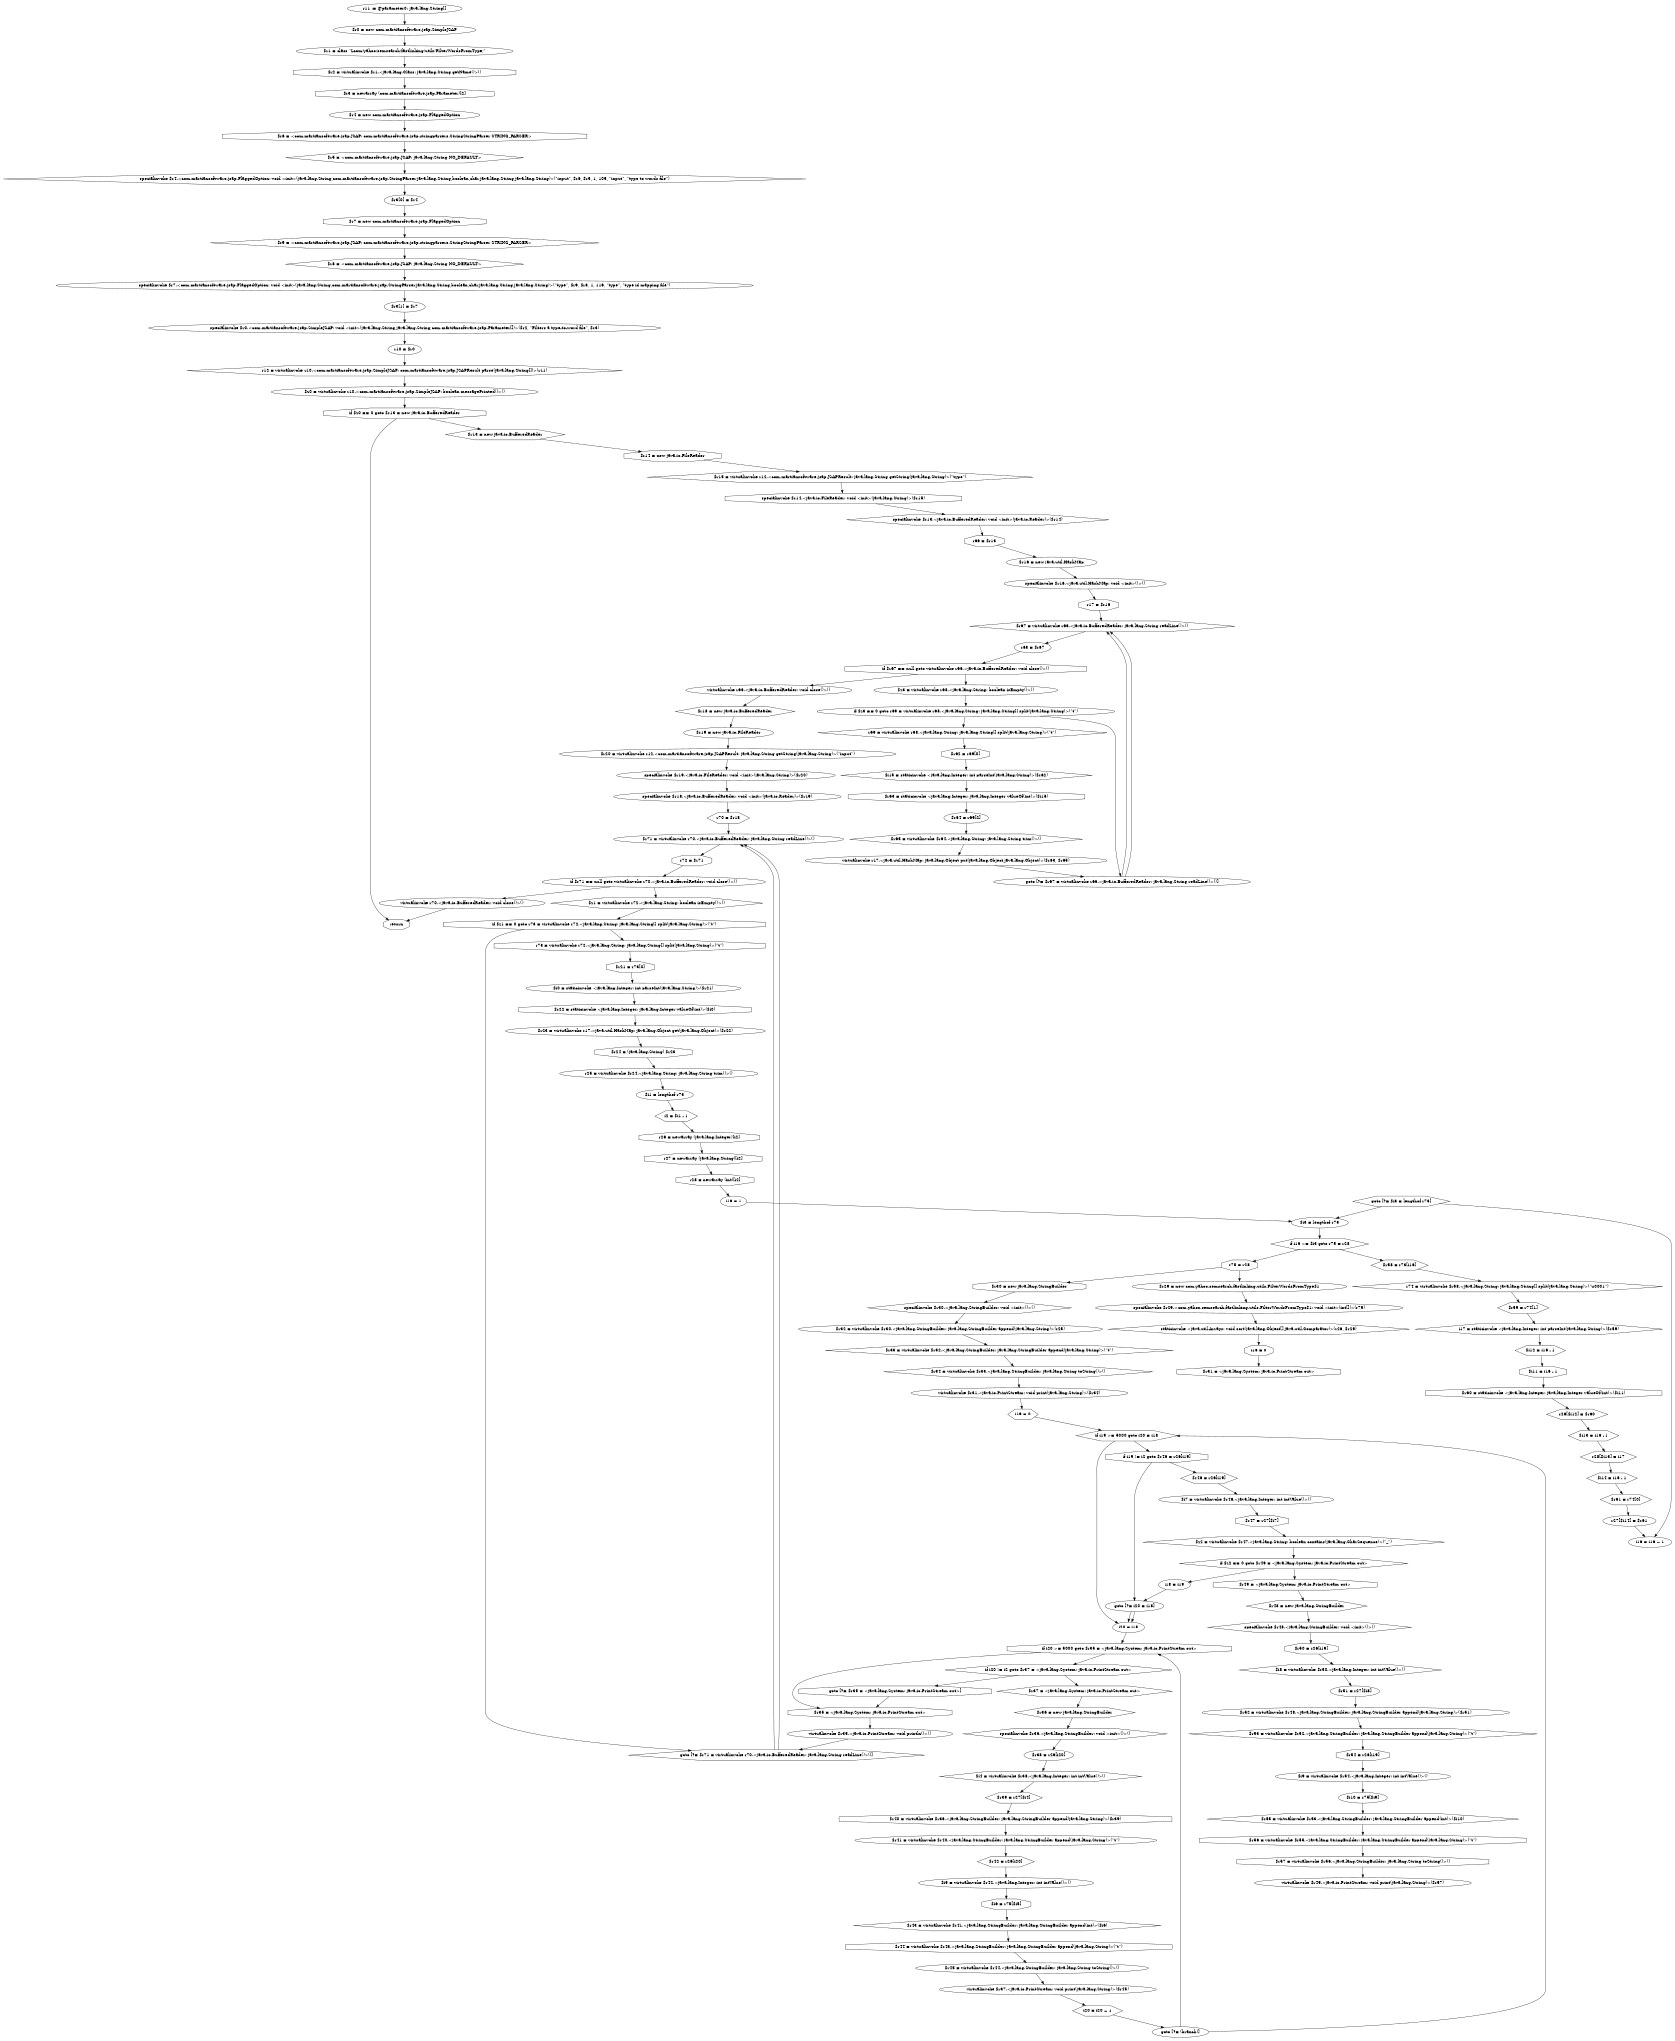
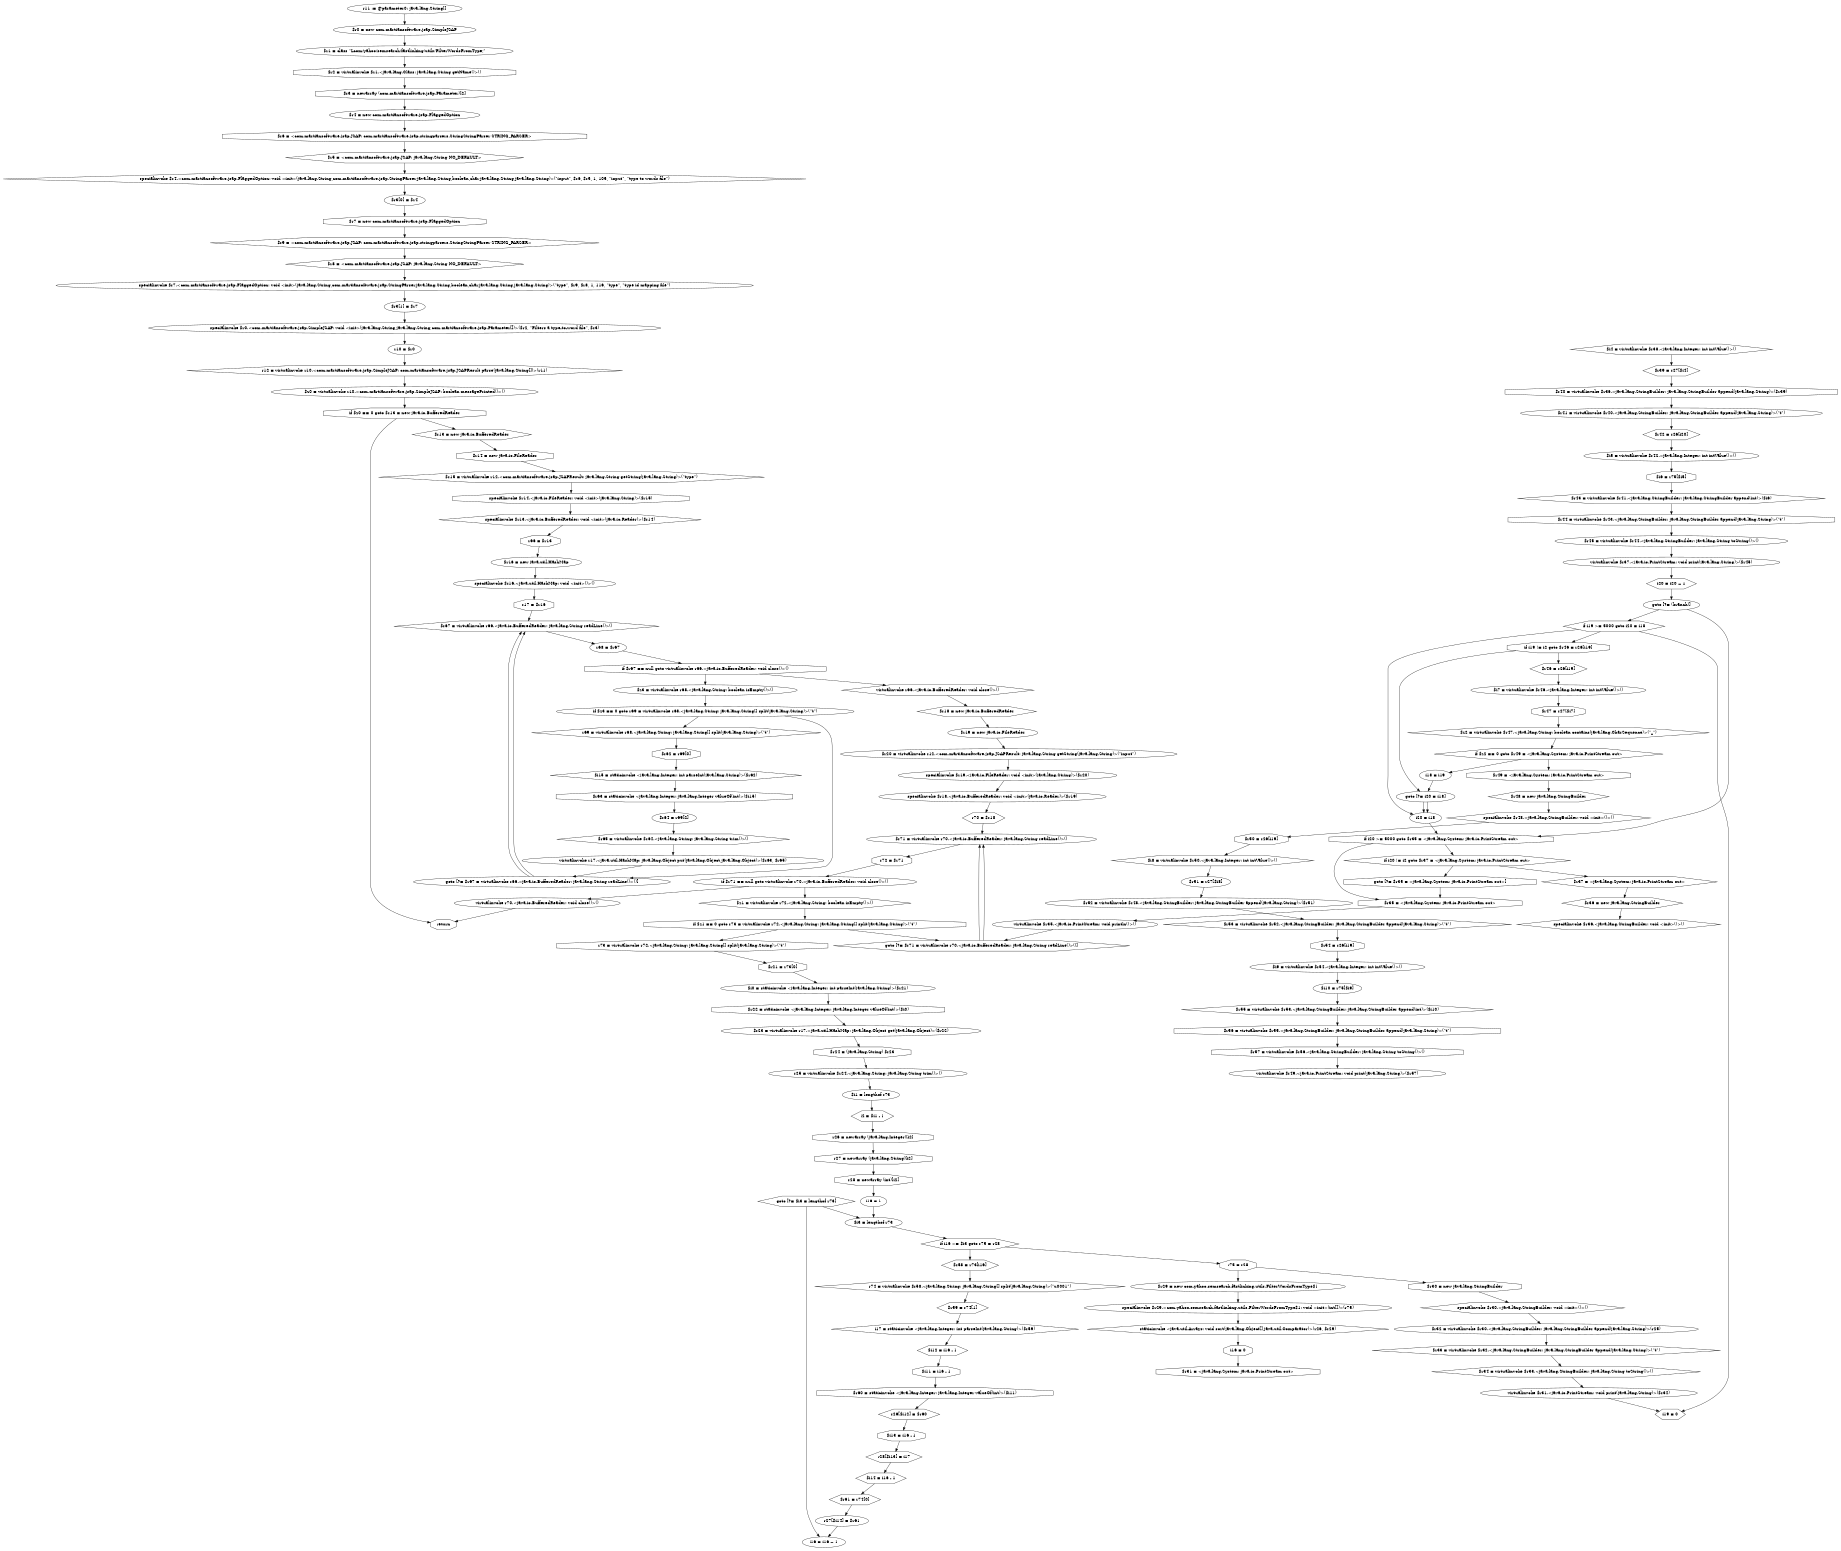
(769, 690) -> (938, 690)
(1067, 1423) -> (1729, 1006)
(1594, 1436) -> (901, 1436)
(1049, 1755) -> none
